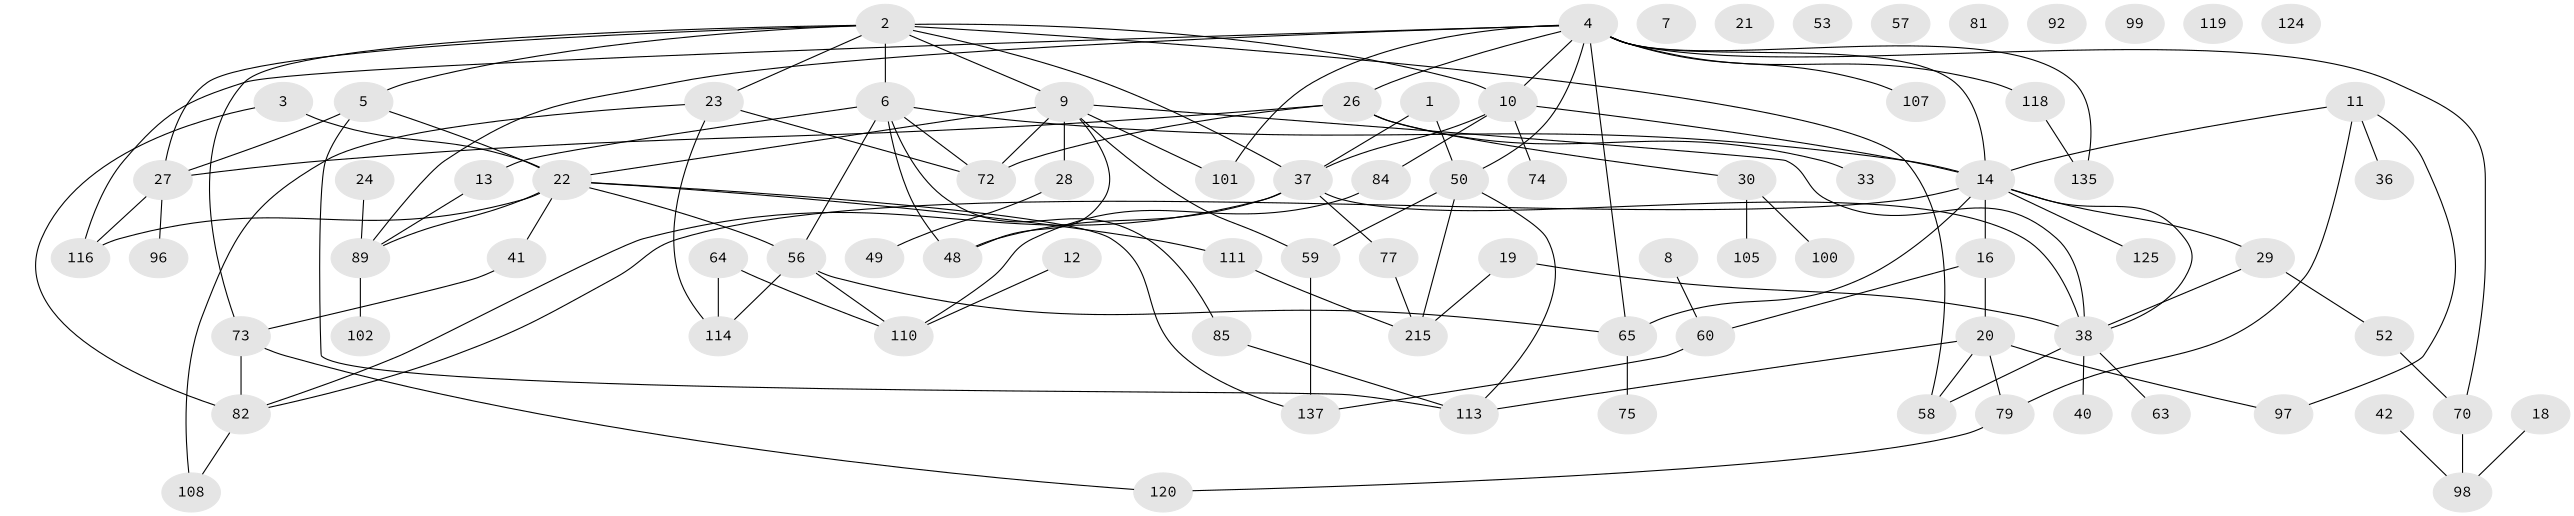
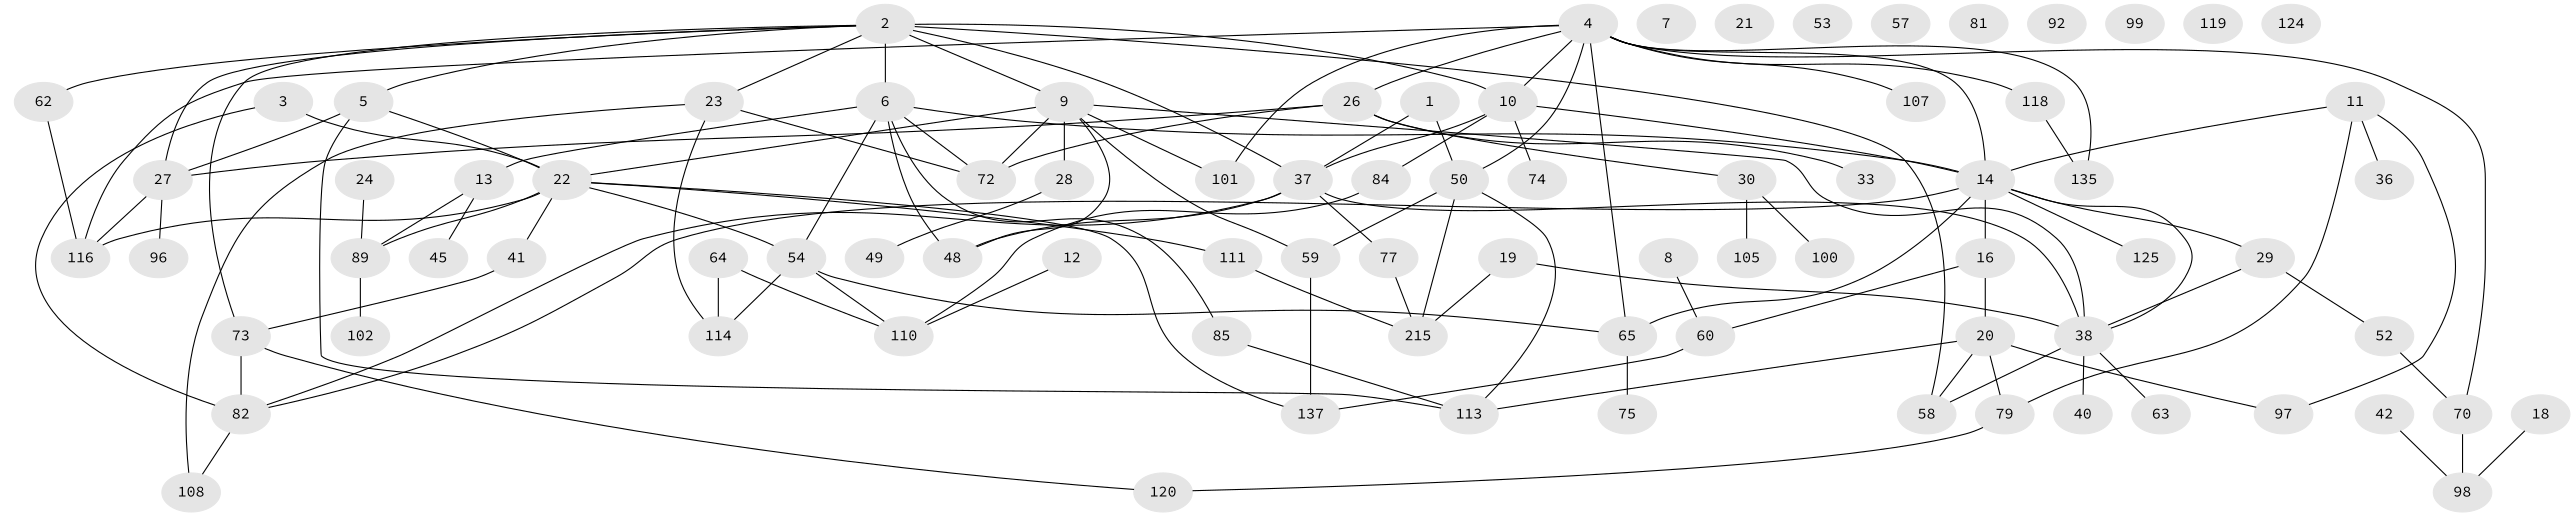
(971, 52) -> none
none -> (44, 102)
none -> (438, 258)
(796, 258) -> (796, 258)
